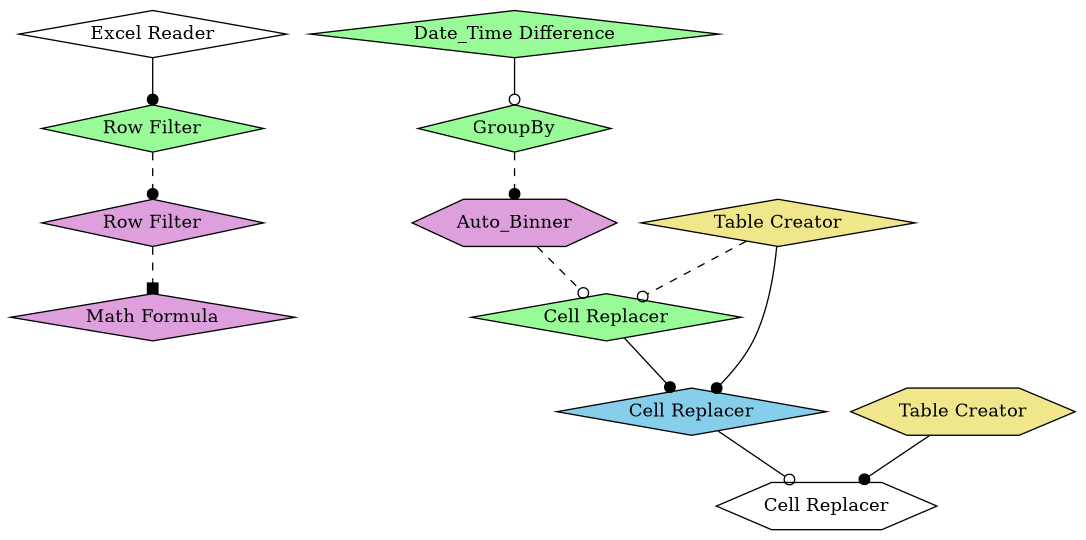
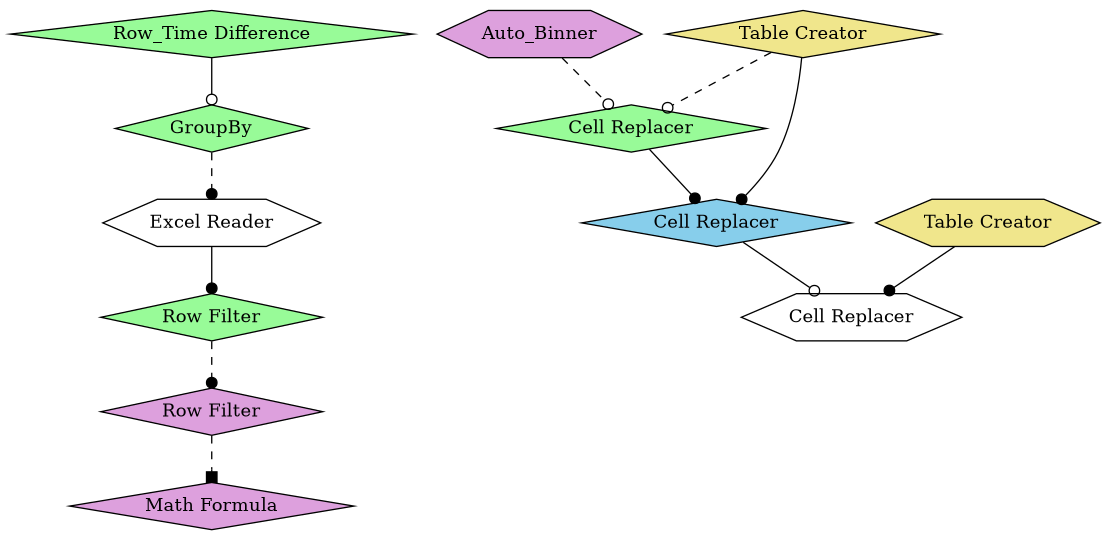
(153, 34) -> (212, 223)
(515, 34) -> (212, 34)
(515, 171) -> (212, 171)
